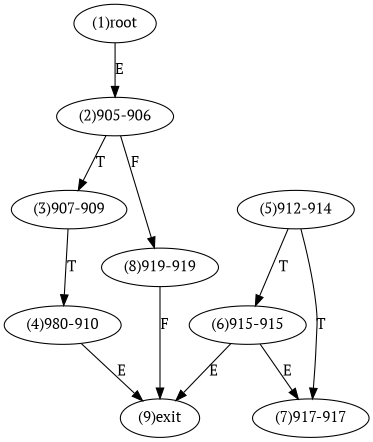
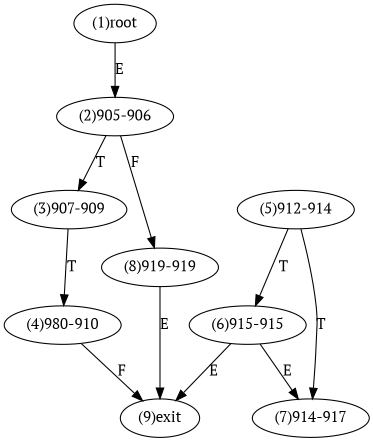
(165, 325) -> (165, 325)
(122, 372) -> (122, 372)
(311, 418) -> (311, 418)
